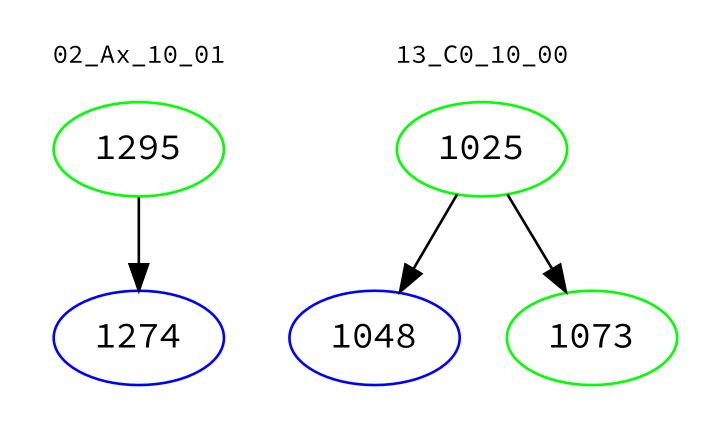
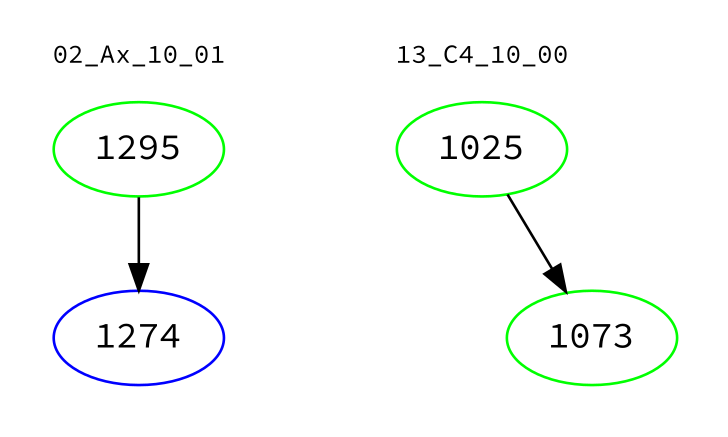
(483, 56) -> (483, 56)
(375, 338) -> none
